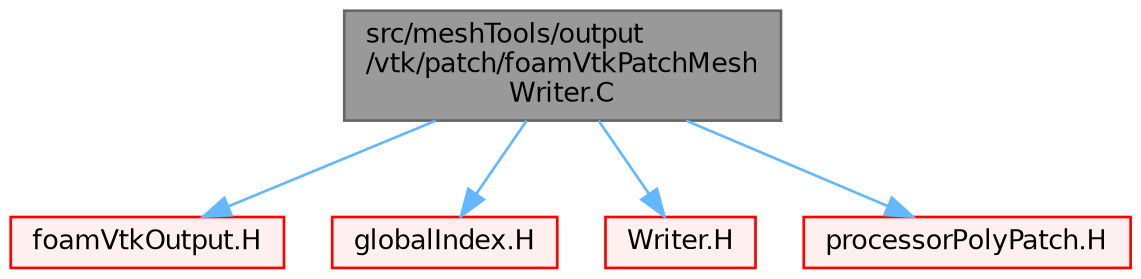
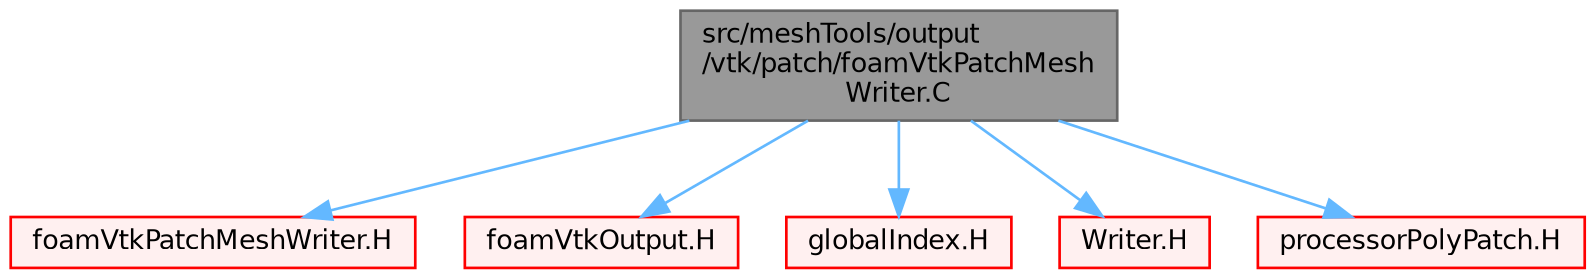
none -> (213, 242)
